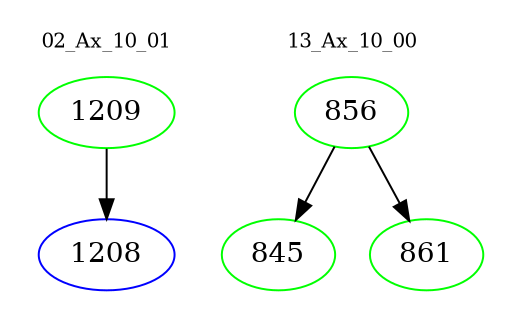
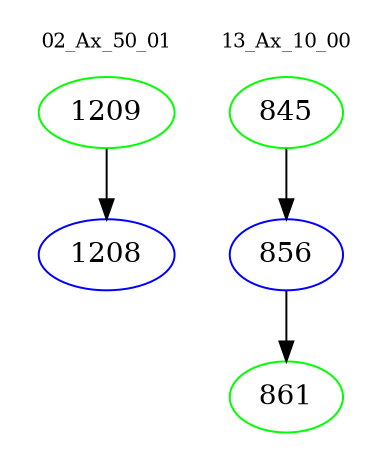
(107, 42) -> (107, 42)
(352, 113) -> (286, 255)
(320, 174) -> (286, 174)
